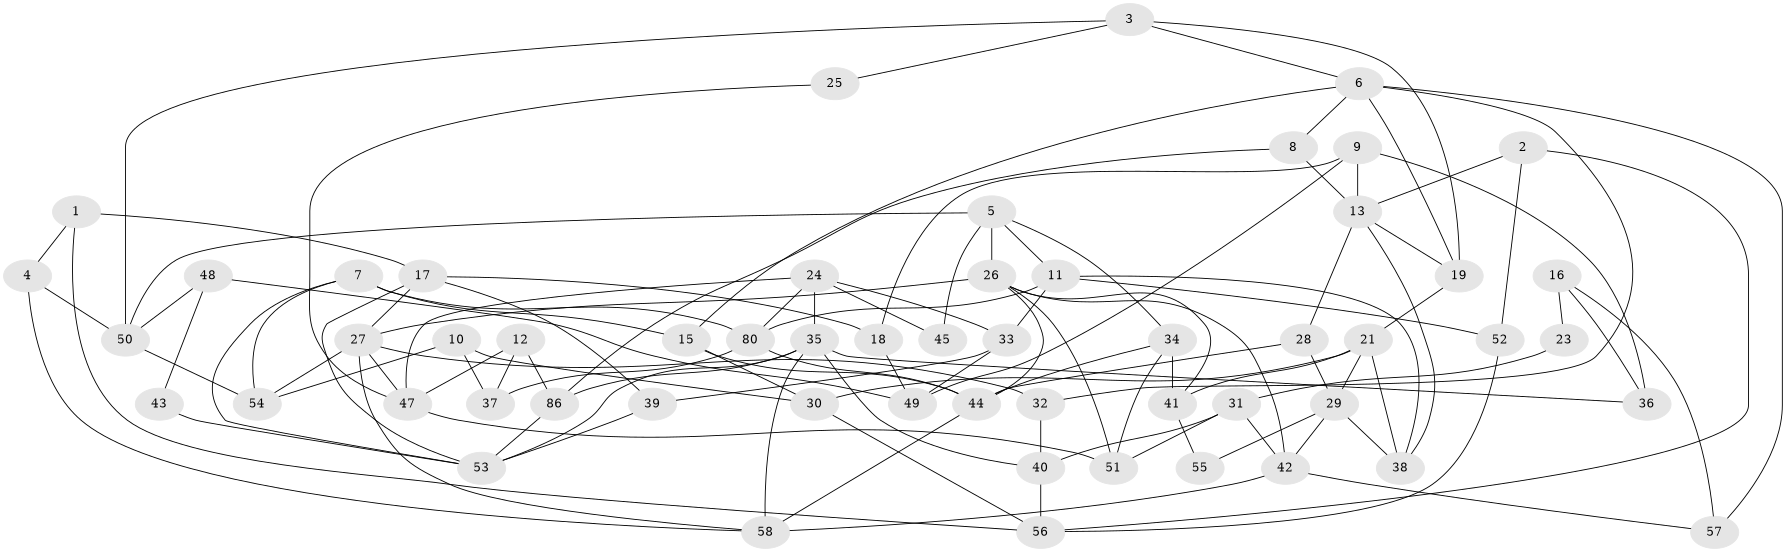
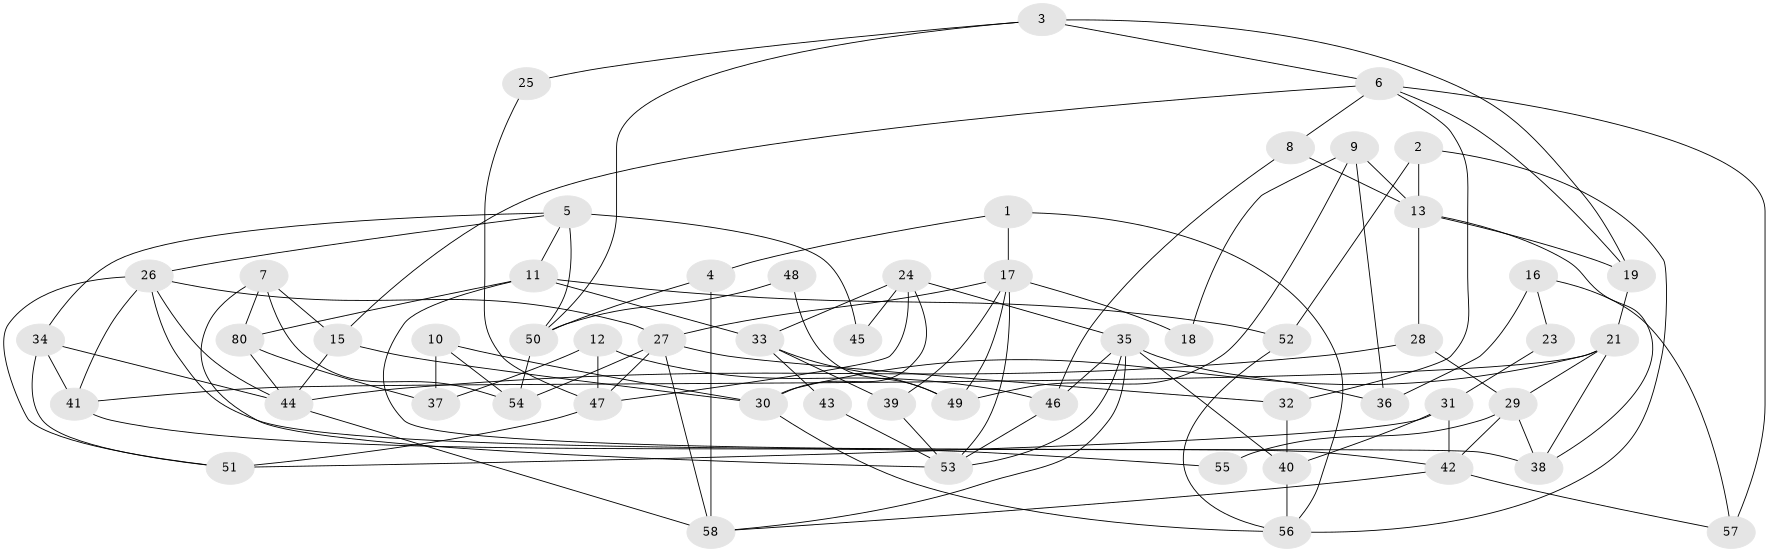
(787, 303) -> (918, 357)
(184, 340) -> (794, 372)
(896, 372) -> (992, 343)
(555, 404) -> (1054, 404)
